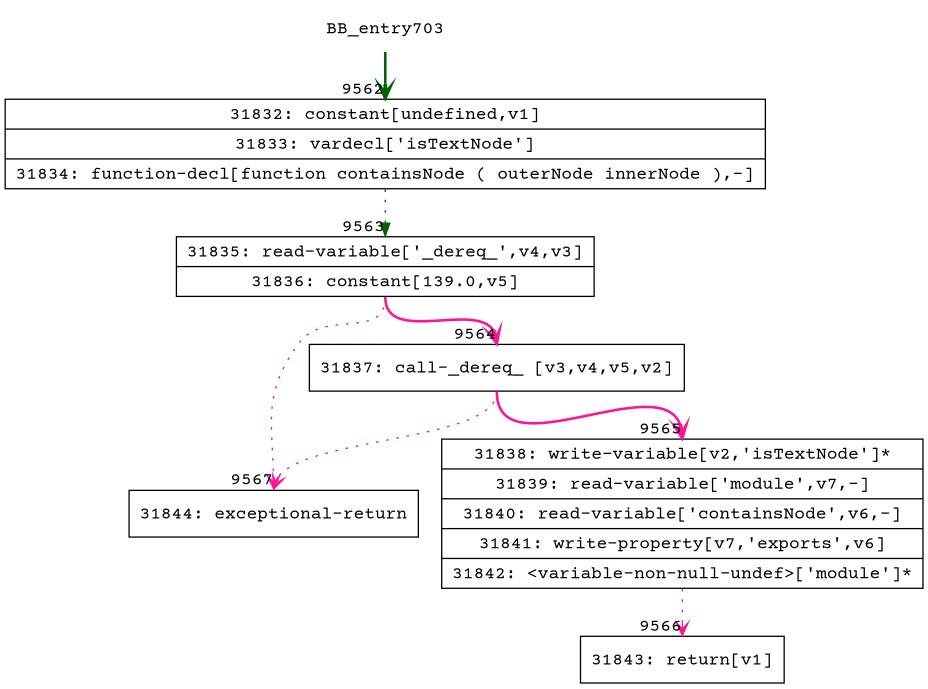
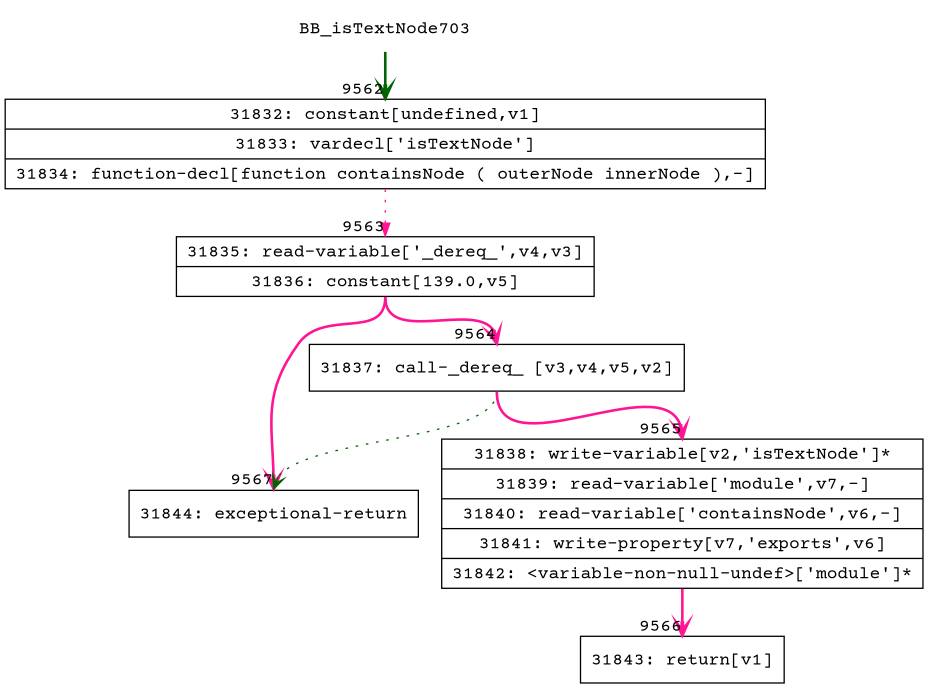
(385, 29) -> (385, 29)
(385, 206) -> (385, 206)
(290, 357) -> (290, 357)
(392, 439) -> (392, 439)
(682, 606) -> (682, 606)
